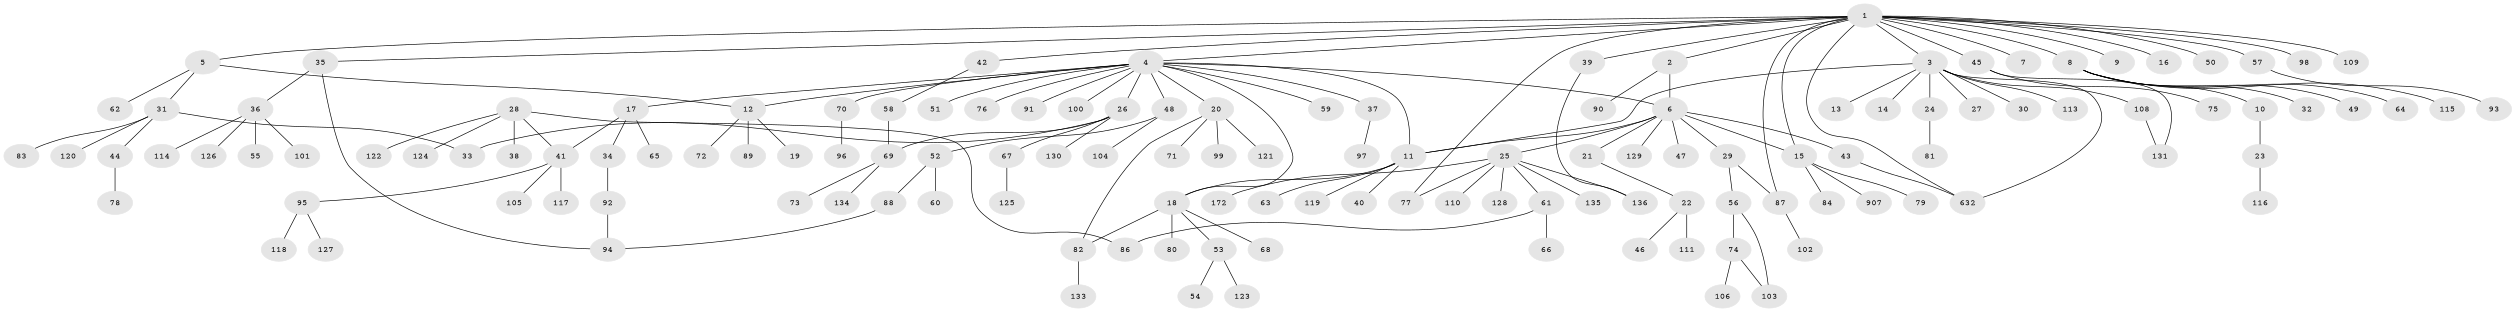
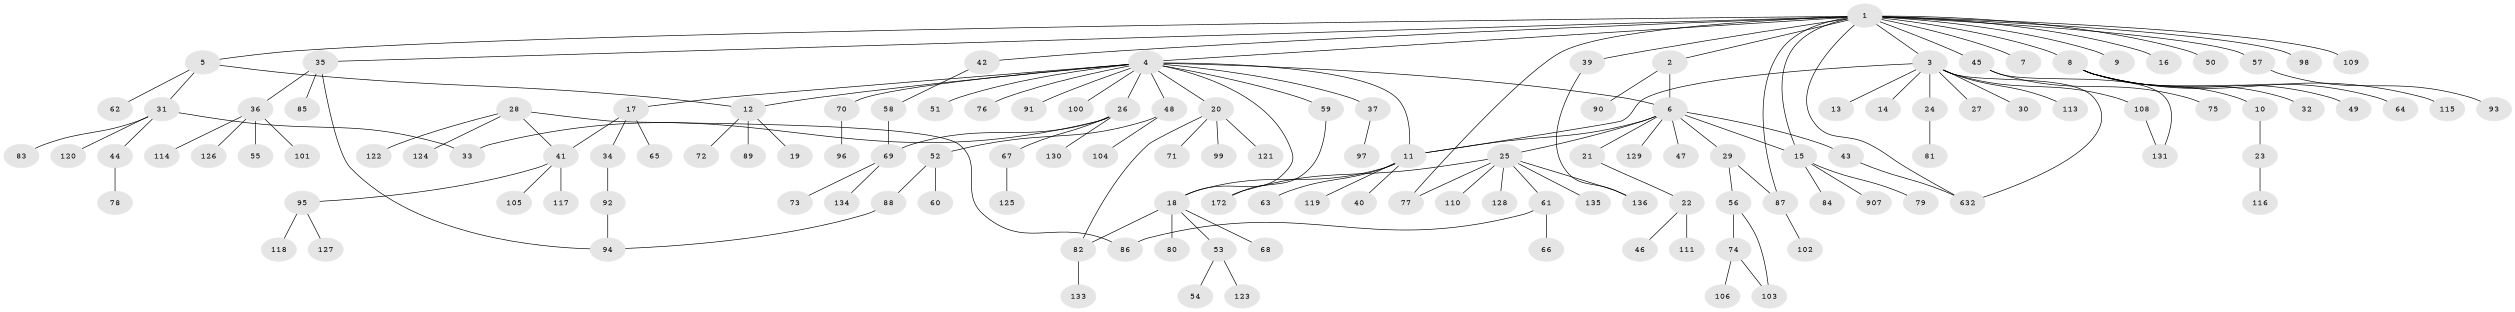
none -> (302, 109)
(514, 156) -> none
none -> (1305, 172)
